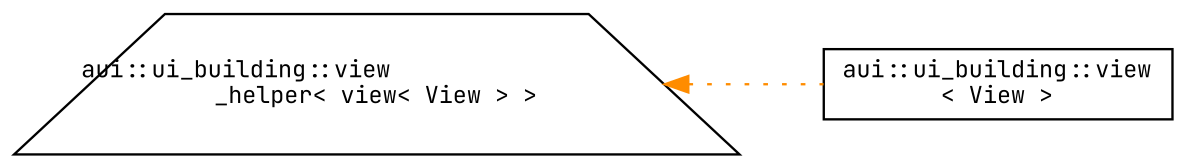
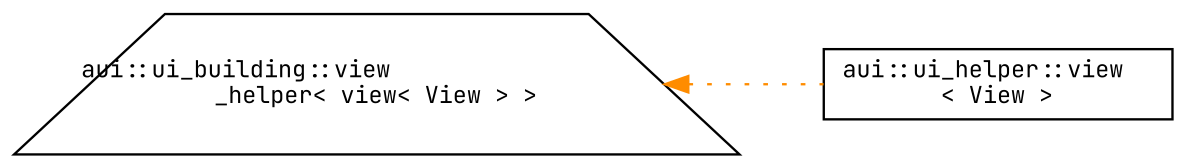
(998, 84) -> (998, 84)
